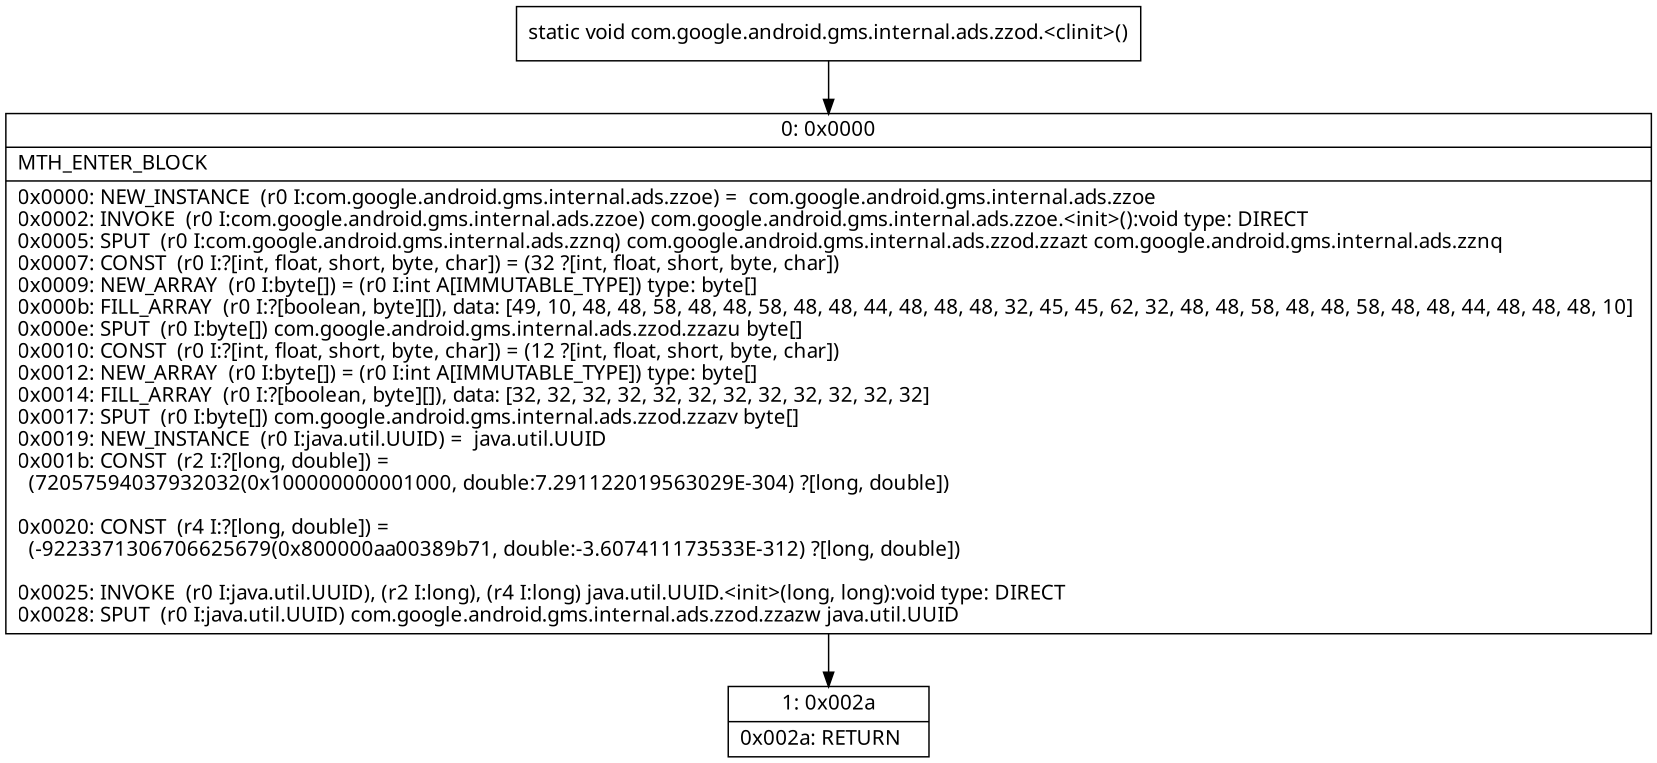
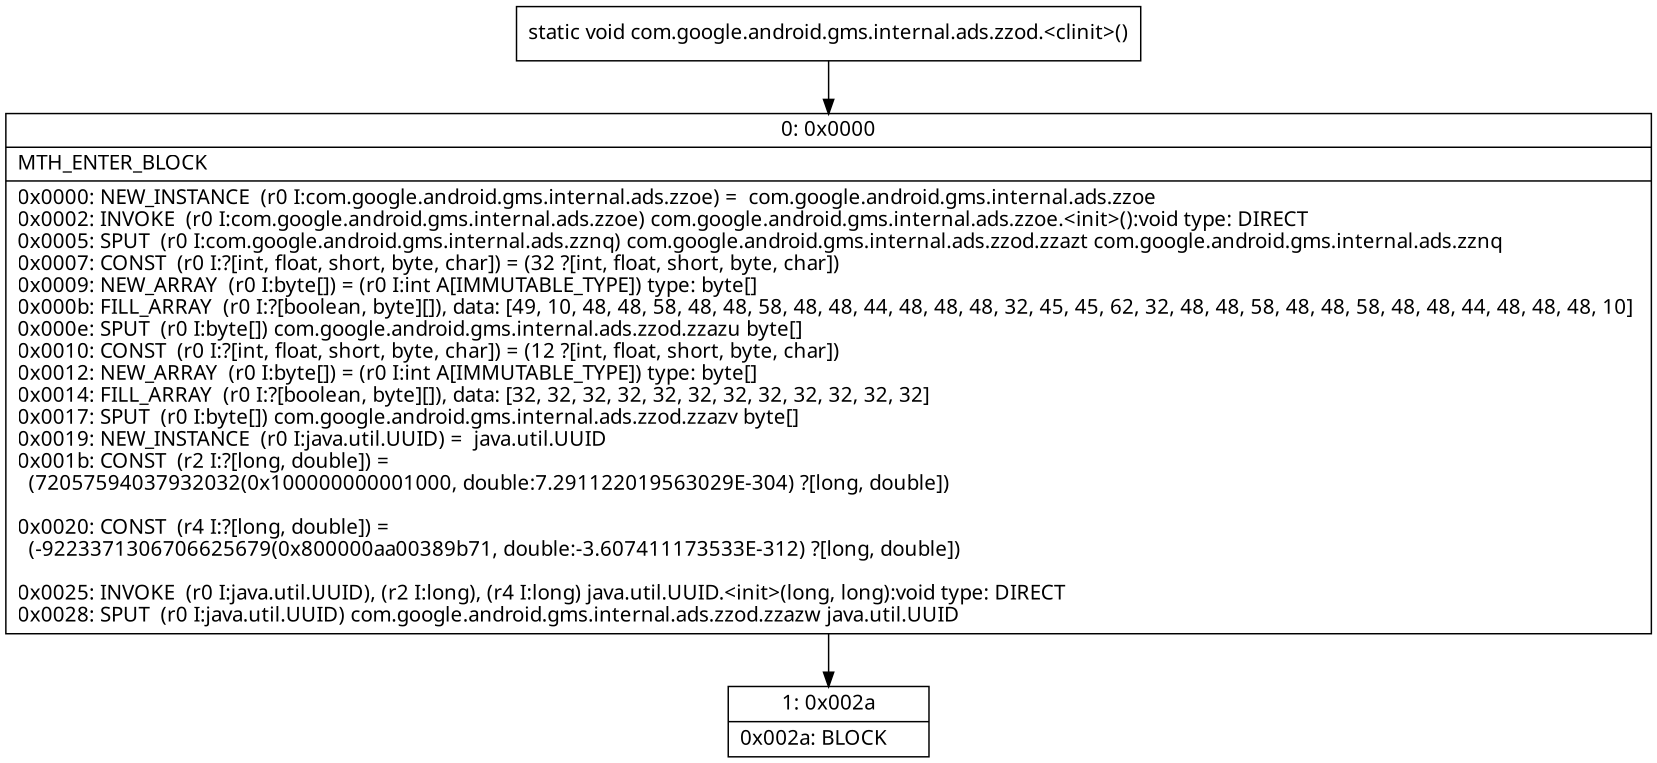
(829, 738) -> (822, 738)
